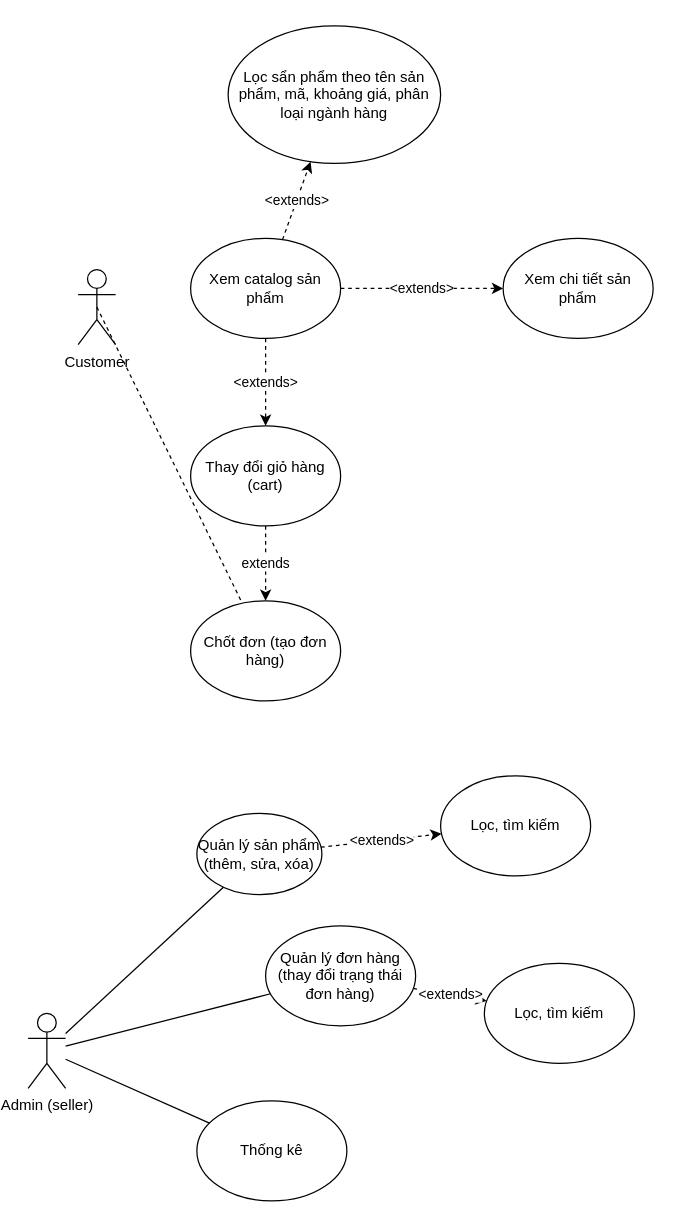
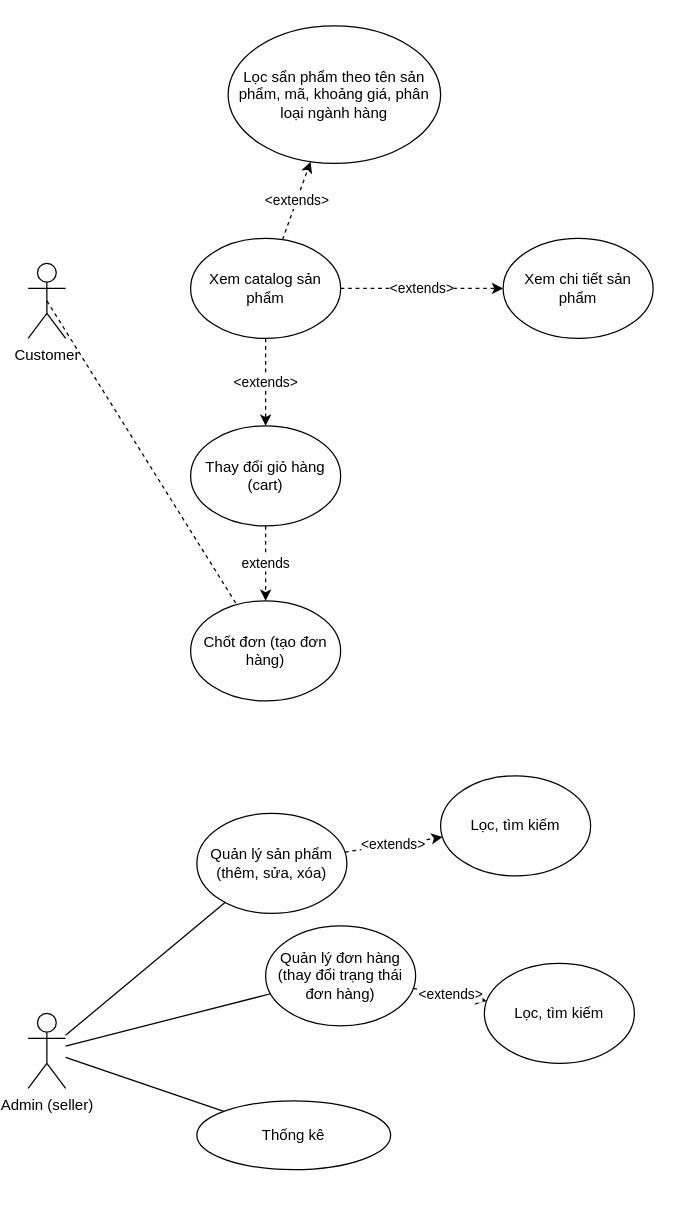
(97, 307) -> (47, 301)
(259, 854) -> (272, 863)
(272, 1151) -> (294, 1135)
